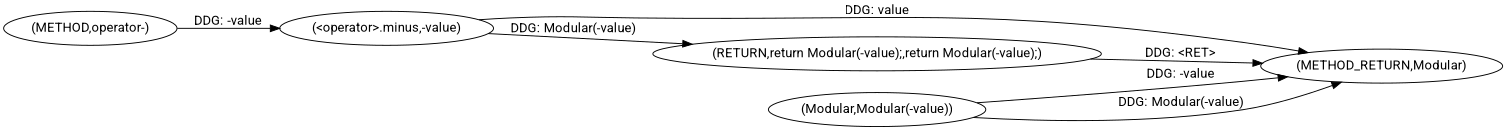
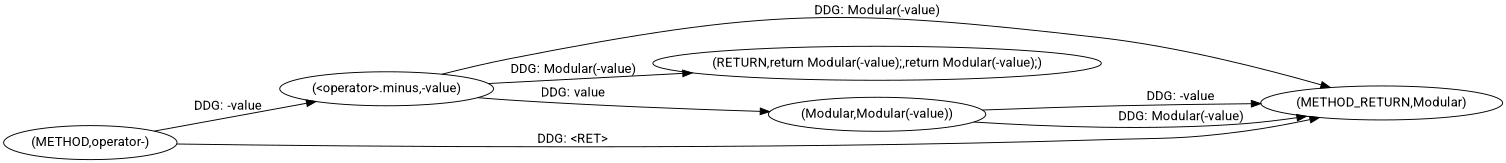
(877, 11) -> (877, 11)
(1172, 61) -> (744, 146)
none -> (619, 106)
